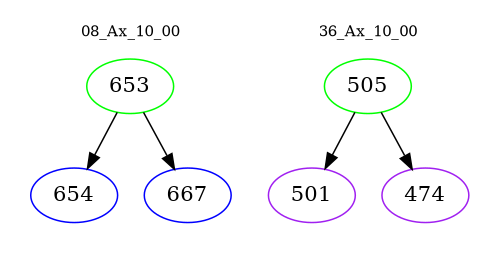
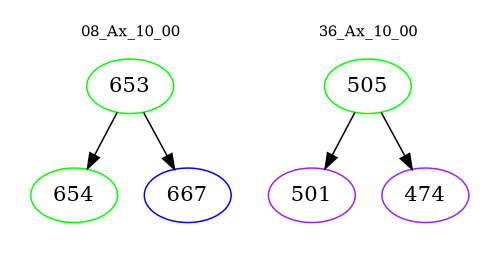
(74, 195) -> (74, 195)
